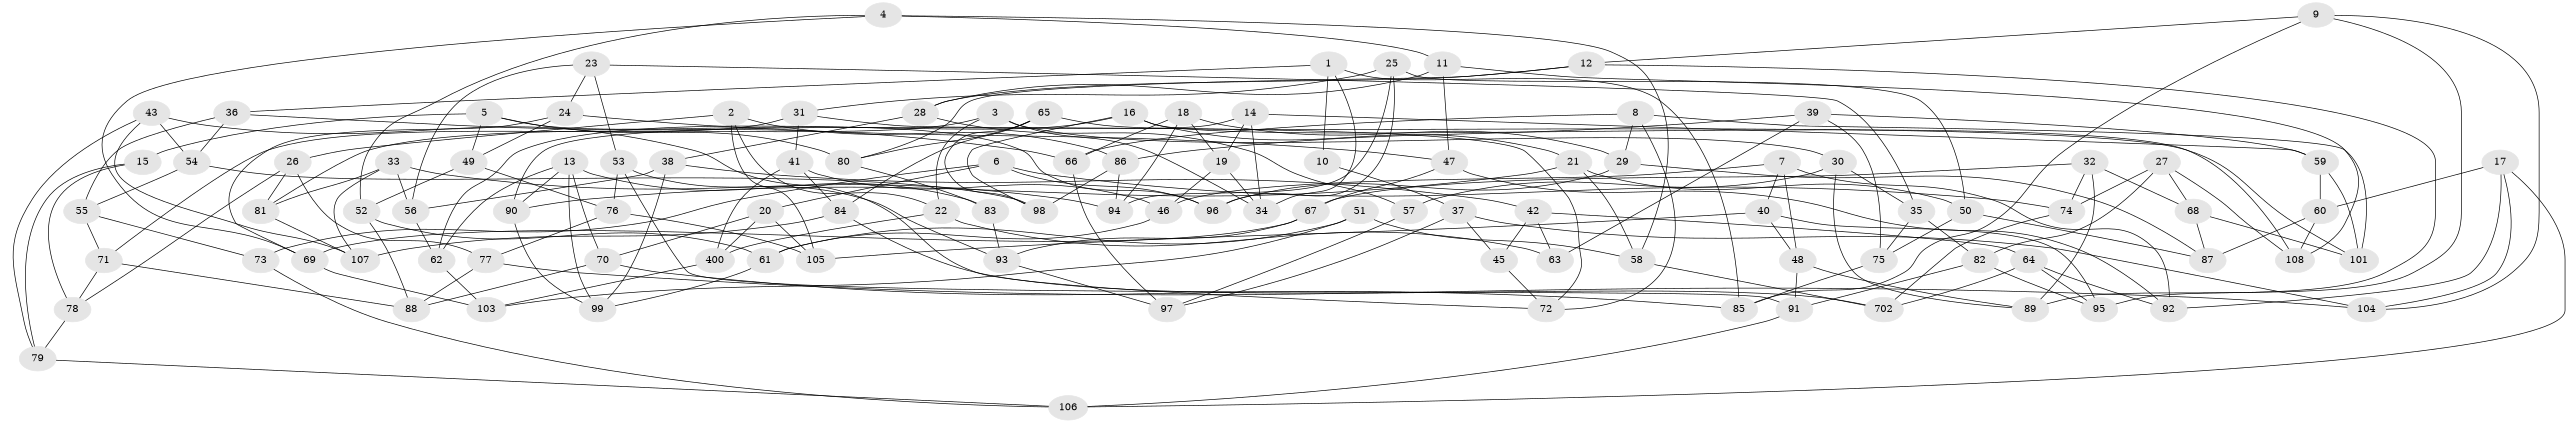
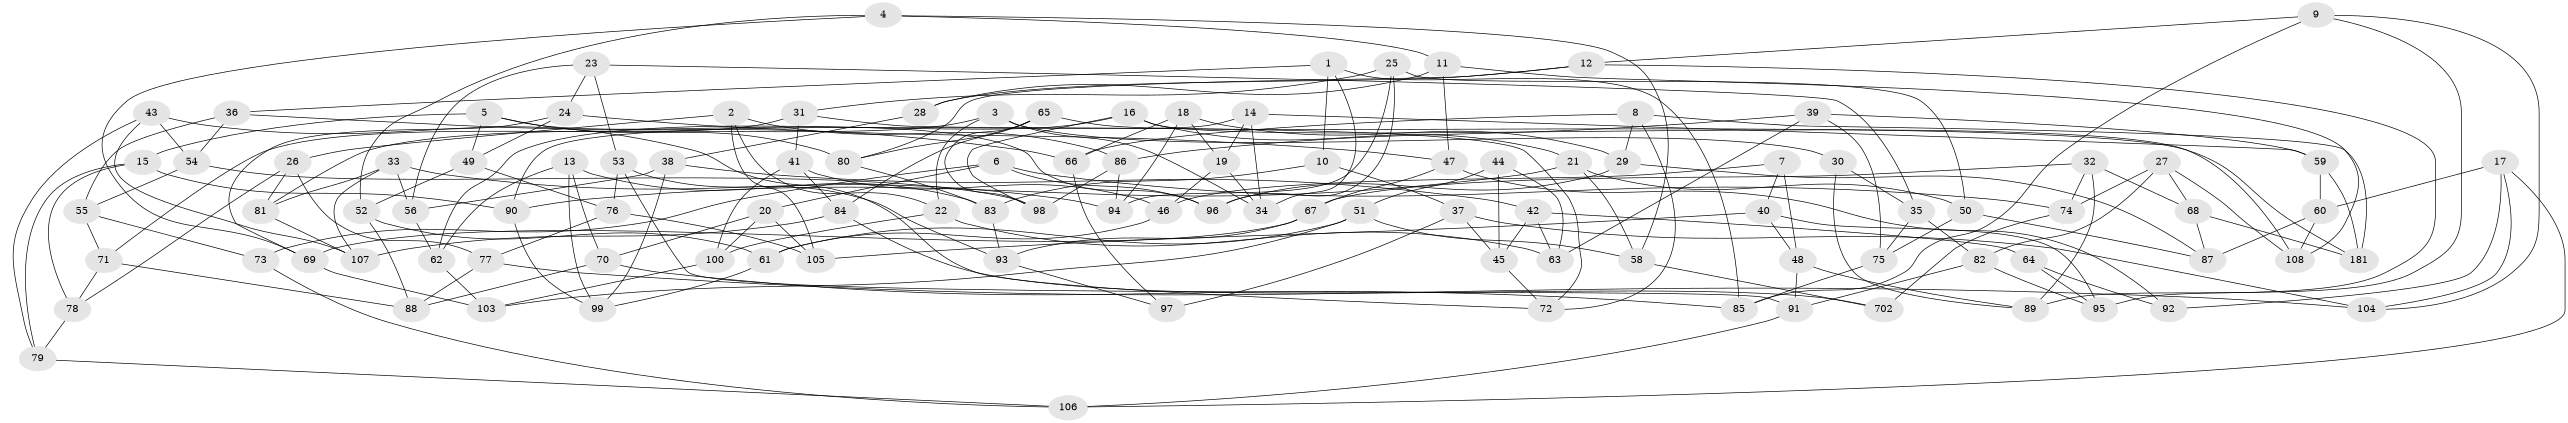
none -> (1499, 162)
none -> (1154, 181)
(541, 187) -> (324, 193)
(2014, 210) -> none
(1409, 211) -> none
(715, 261) -> (715, 261)
(2359, 261) -> (2359, 261)
(1967, 286) -> none
